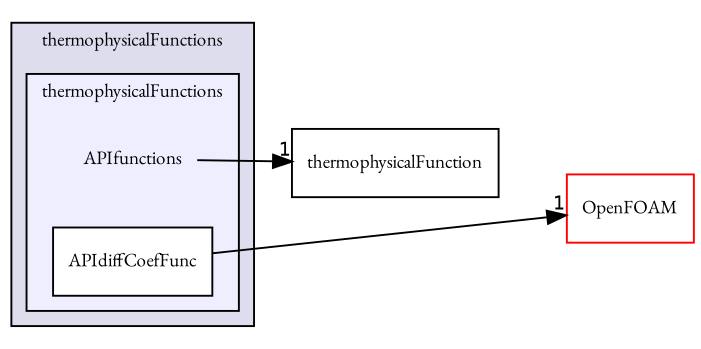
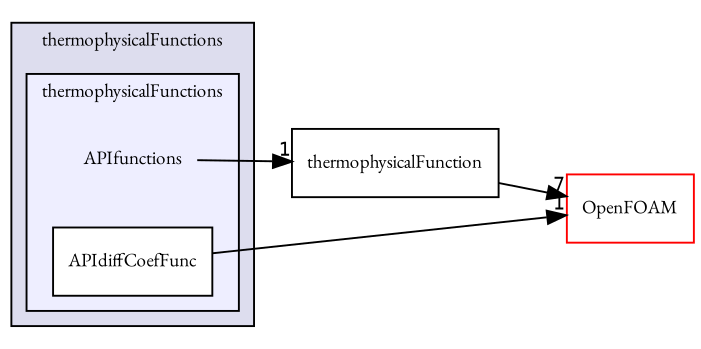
none -> (523, 188)
